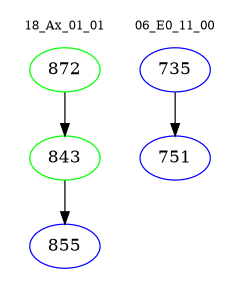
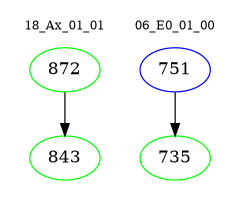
(175, 26) -> (175, 26)
(175, 70) -> (175, 158)
(175, 108) -> (175, 108)
(65, 246) -> none
